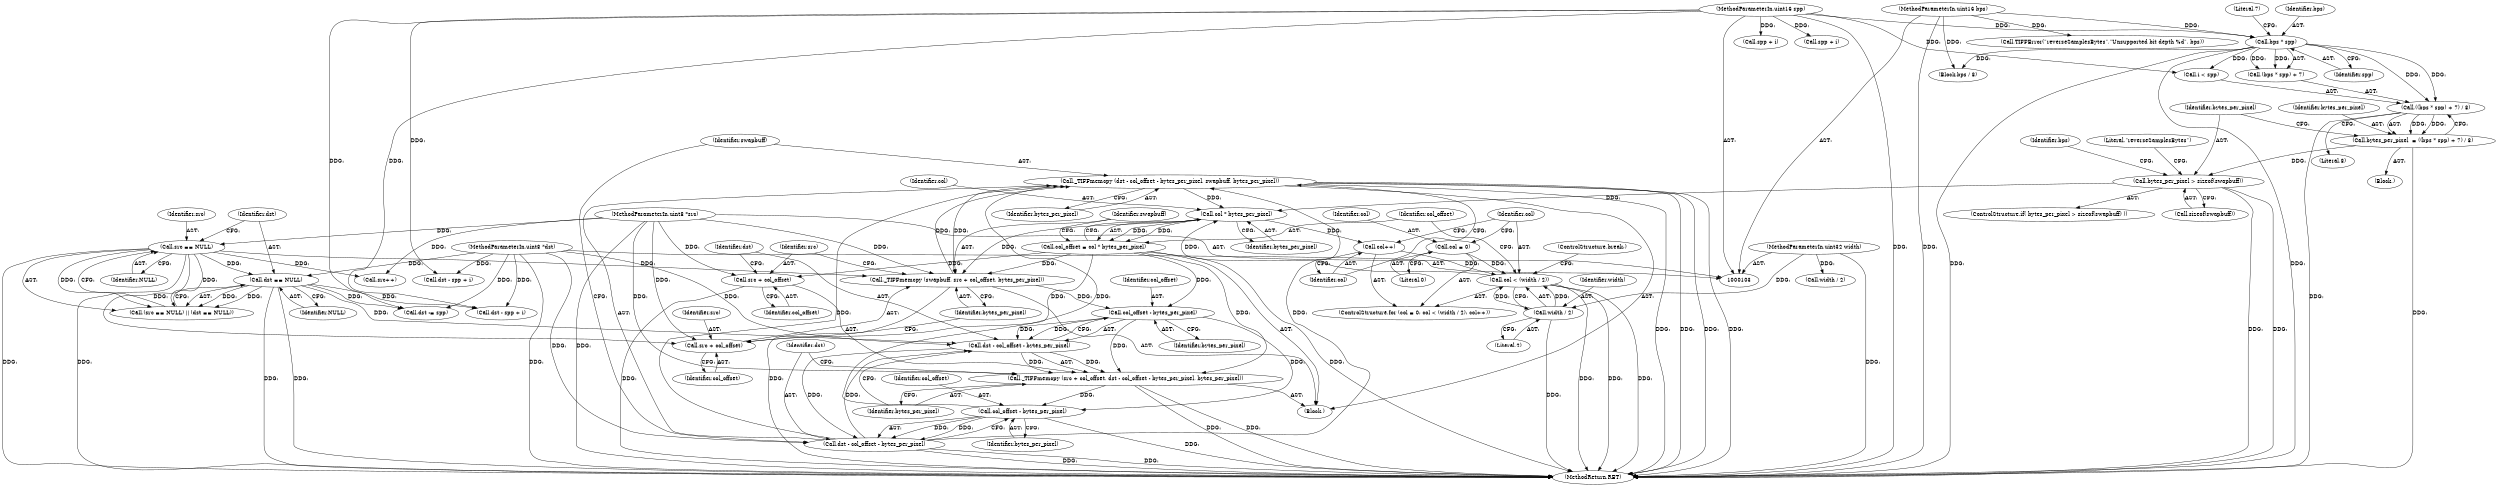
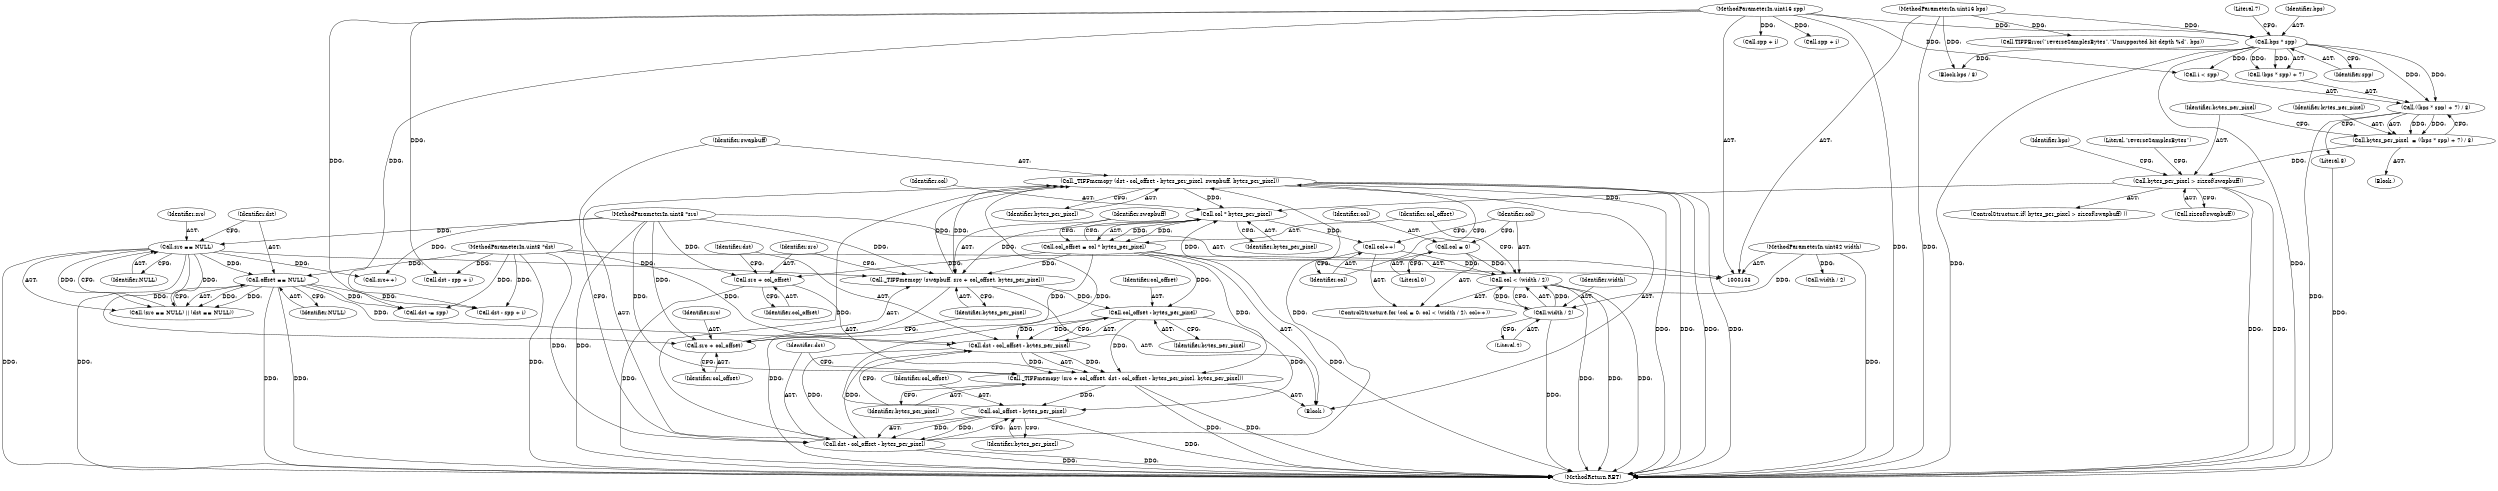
(1592, 247) -> none
(276, 280) -> (276, 280)
(2317, 464) -> (2129, 474)
